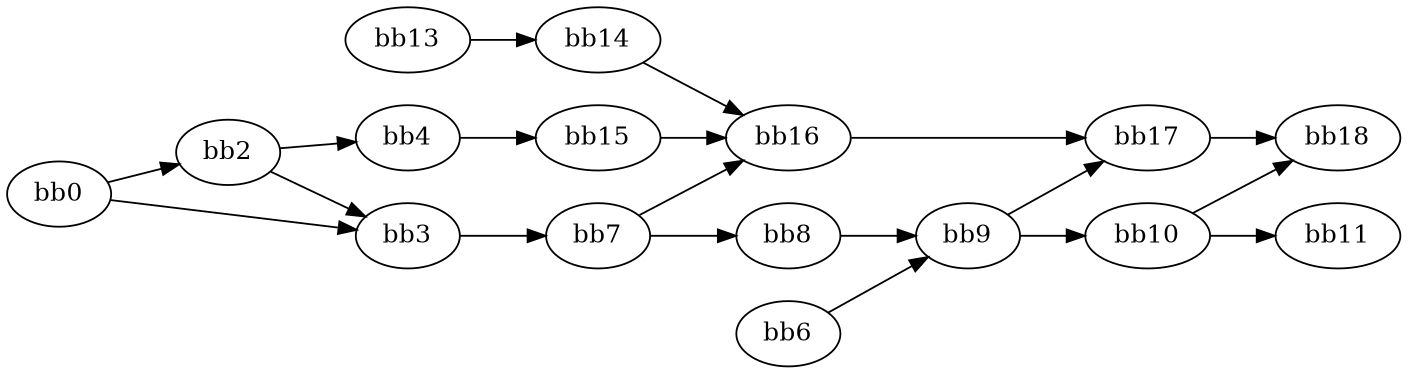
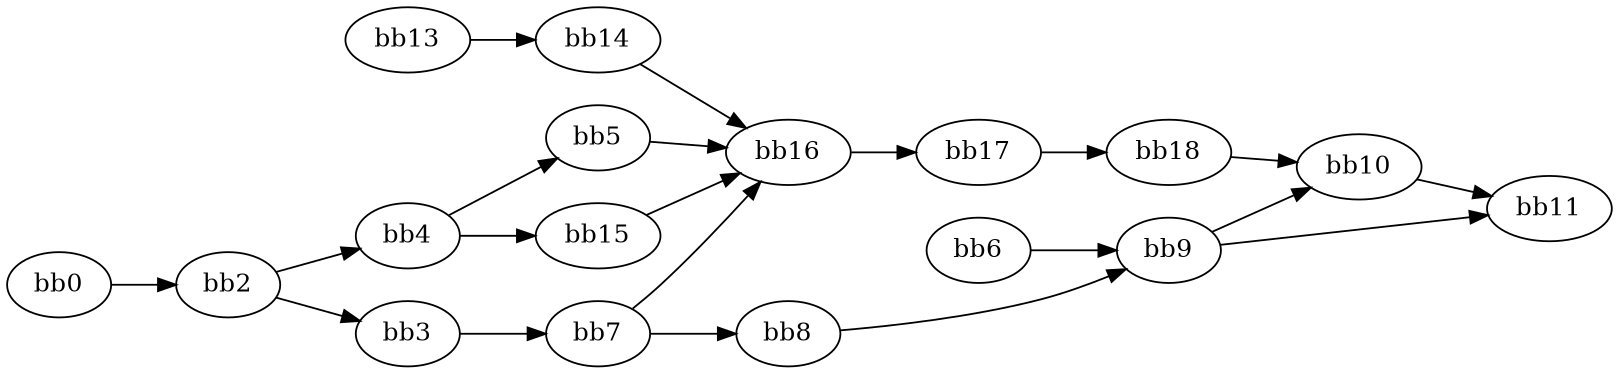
none -> (598, 138)
(1234, 191) -> (1255, 159)
(1048, 193) -> (1345, 231)
(224, 214) -> none
